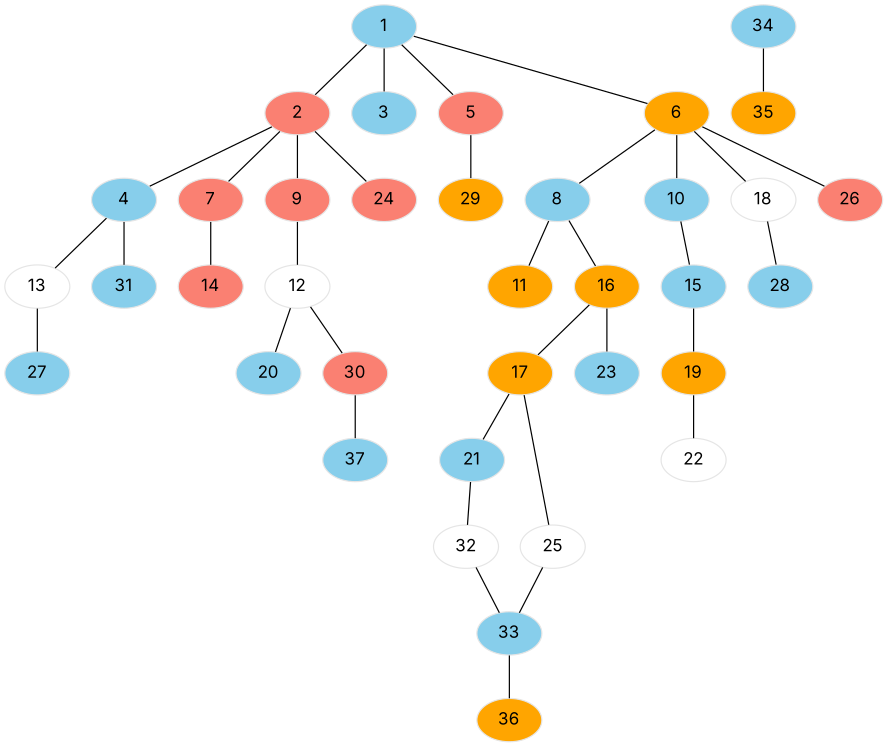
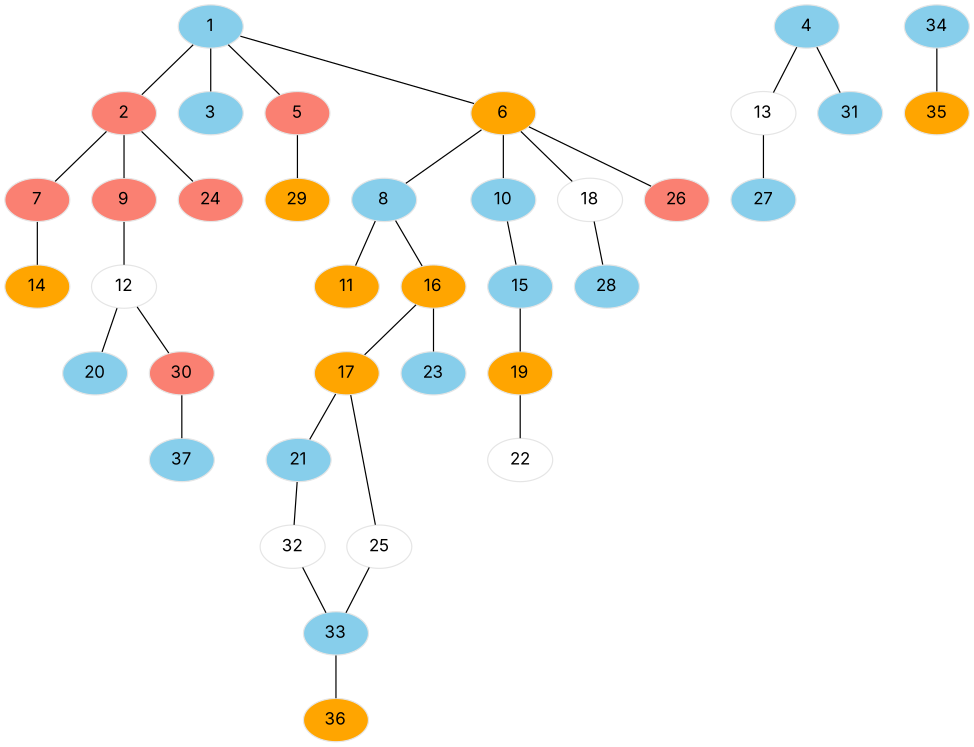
(211, 157) -> none
(211, 287) -> (37, 287)
